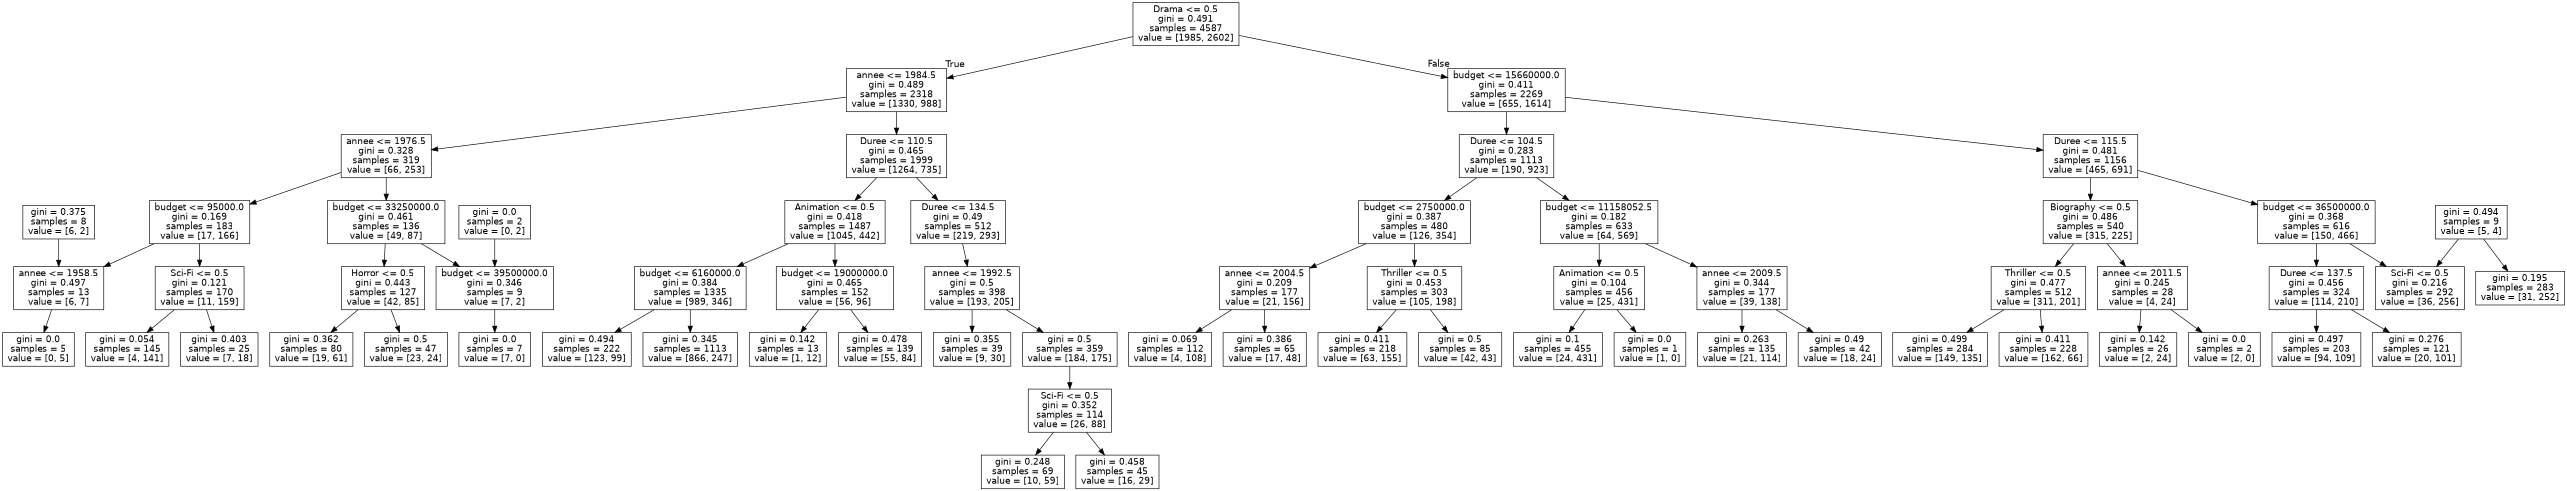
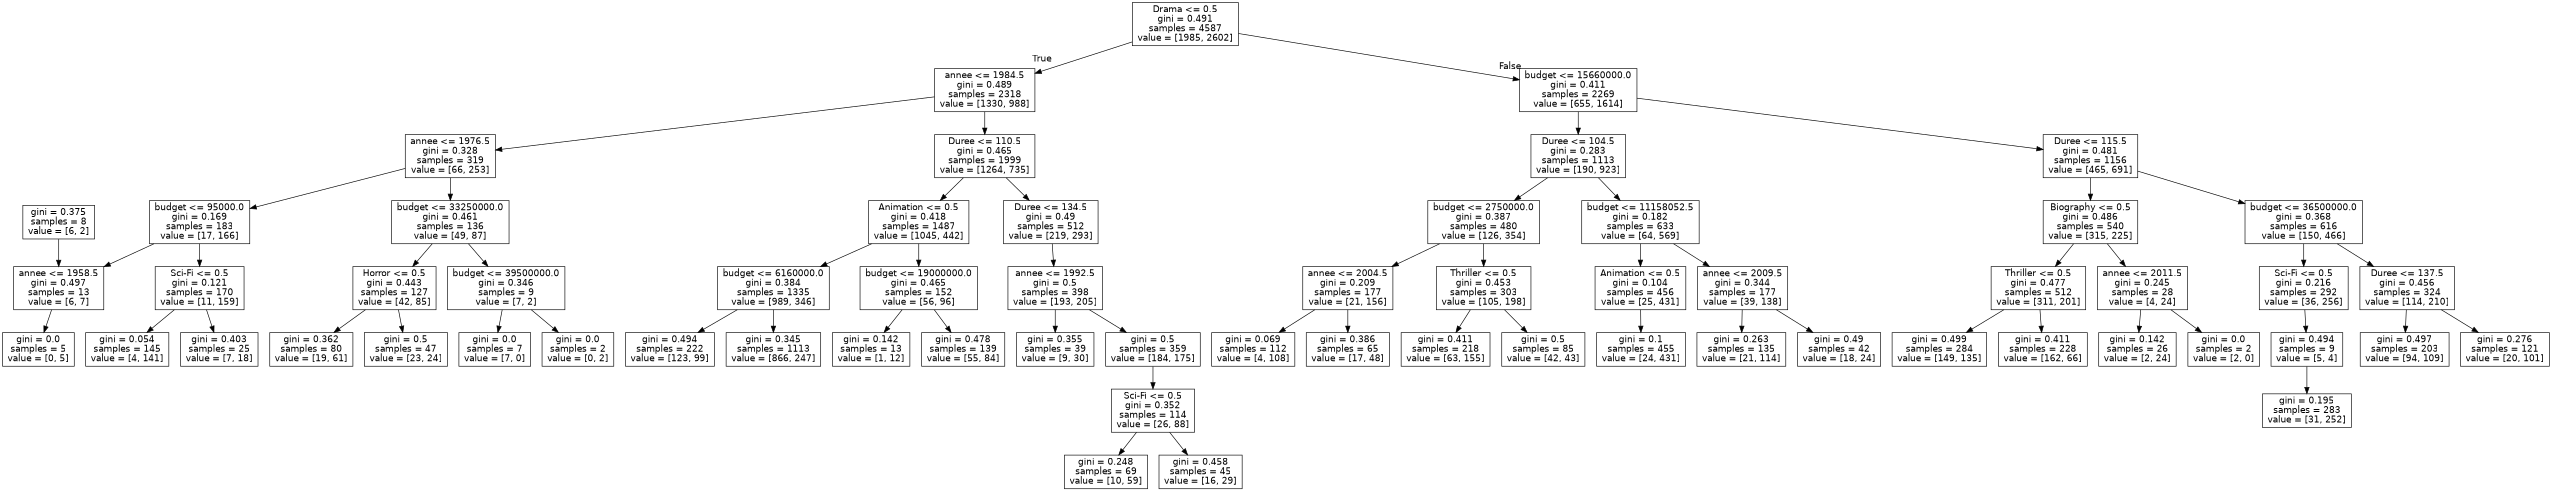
(495, 250) -> (542, 319)
(2449, 250) -> (2305, 318)
(1650, 349) -> none
